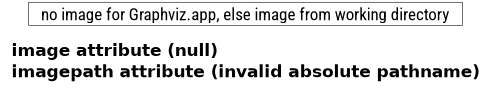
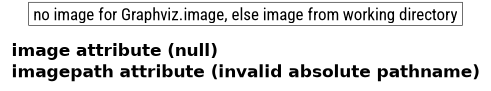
(246, 14) -> (246, 14)
